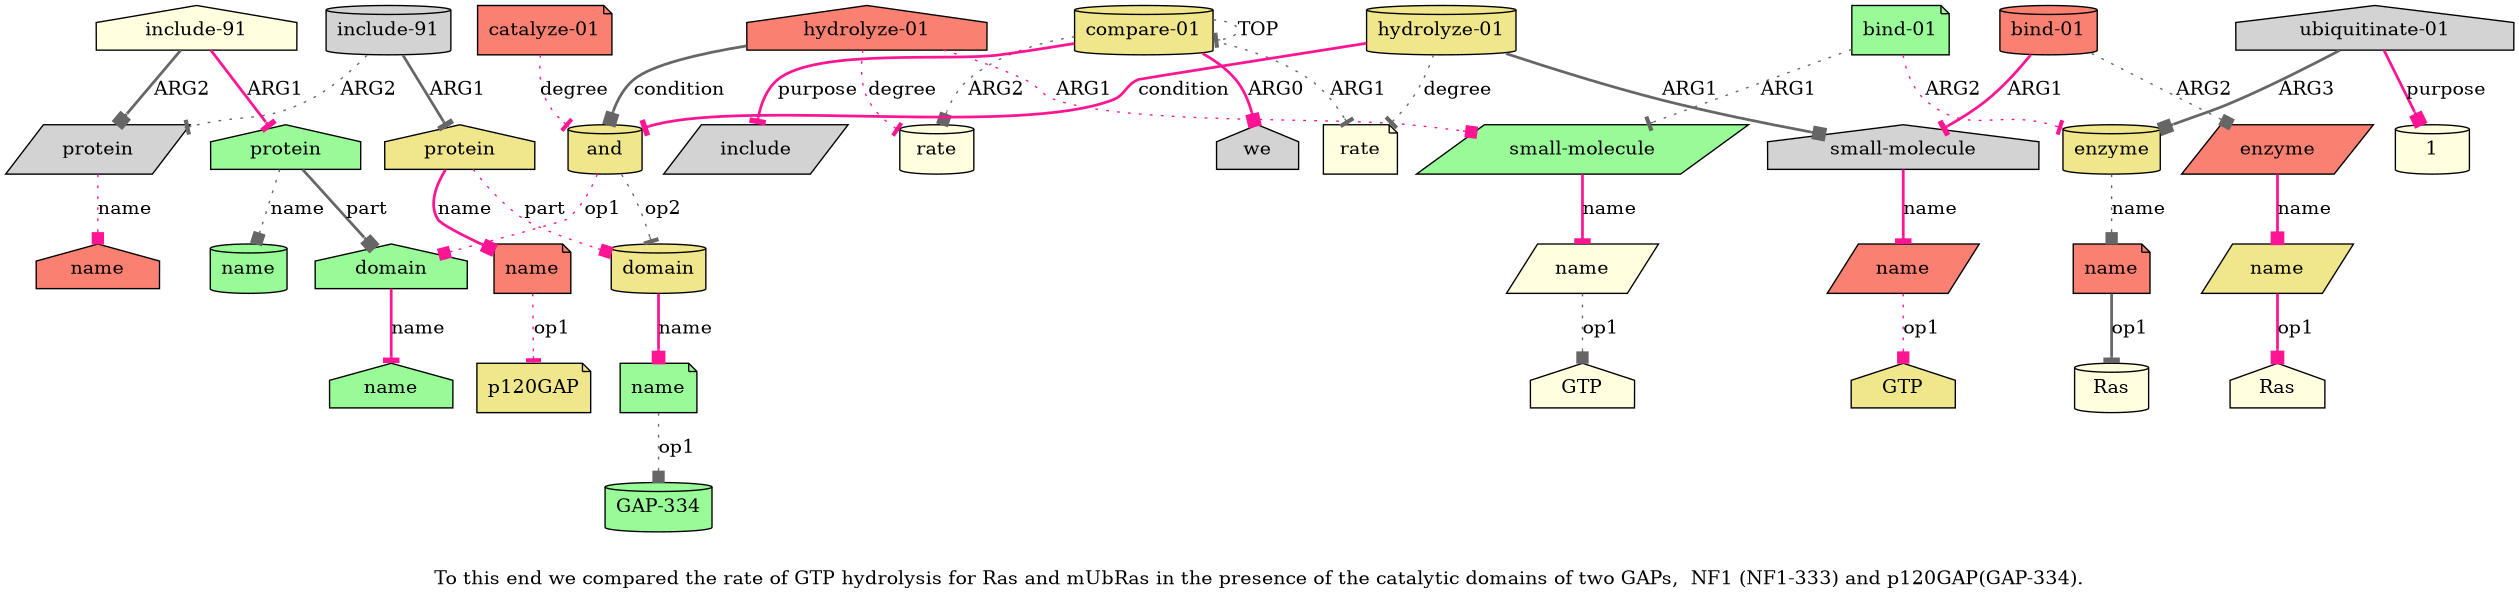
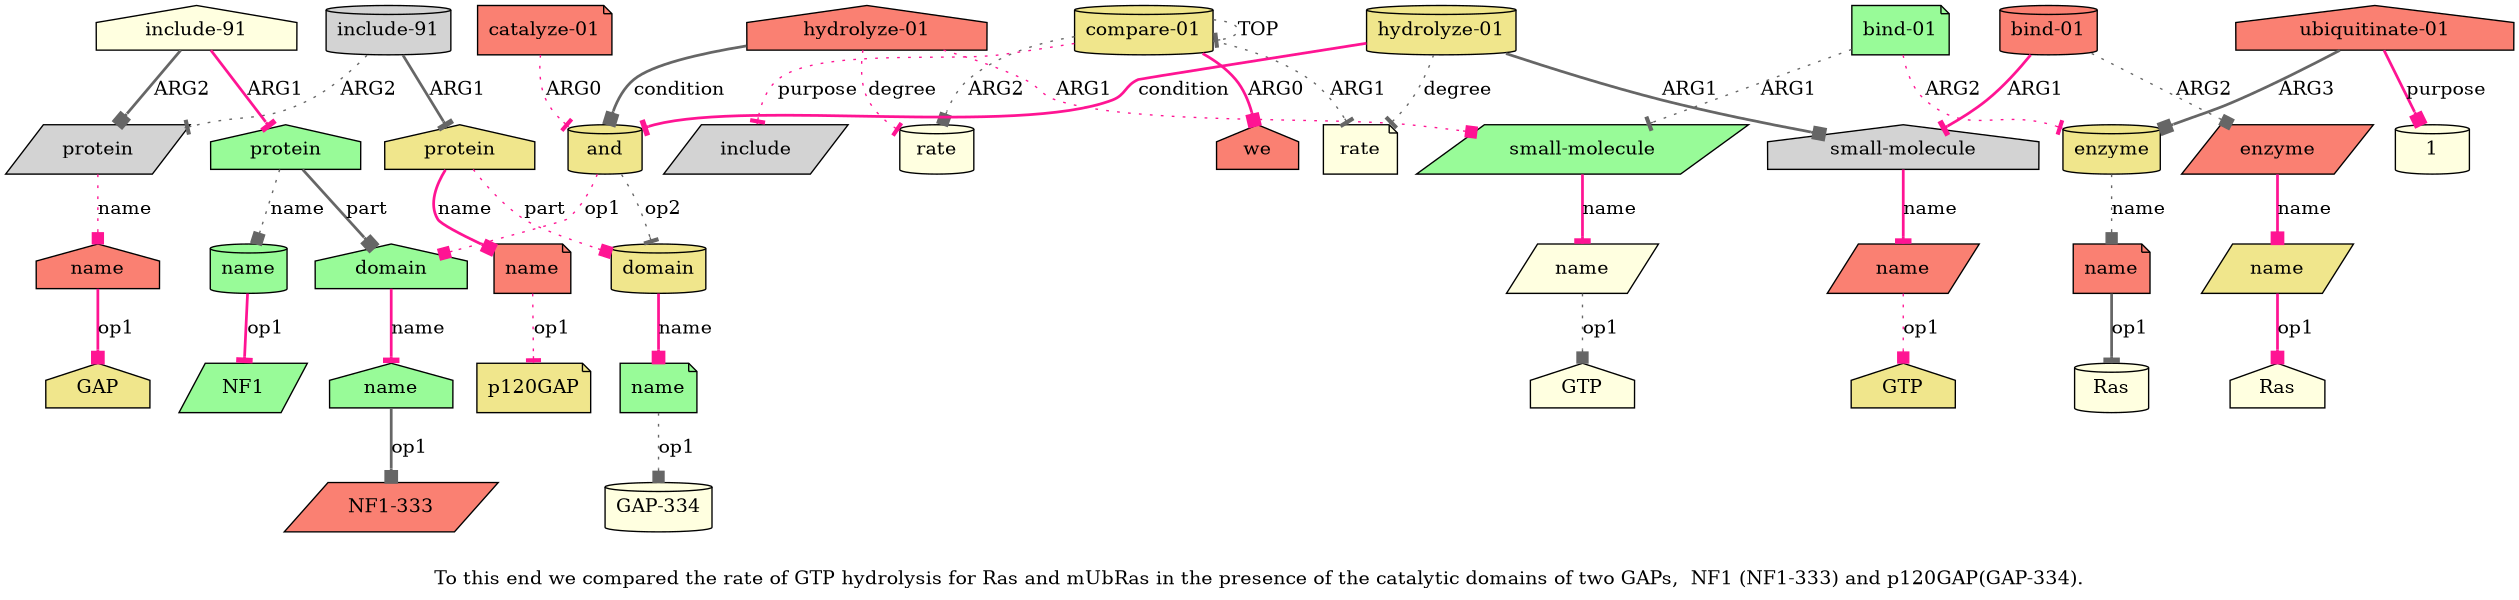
(2375, 30) -> (2375, 30)
(903, 58) -> (903, 58)
(574, 90) -> (574, 90)
(1258, 149) -> (1258, 149)
none -> (98, 388)
none -> (243, 388)
none -> (391, 507)
(659, 507) -> (659, 507)
